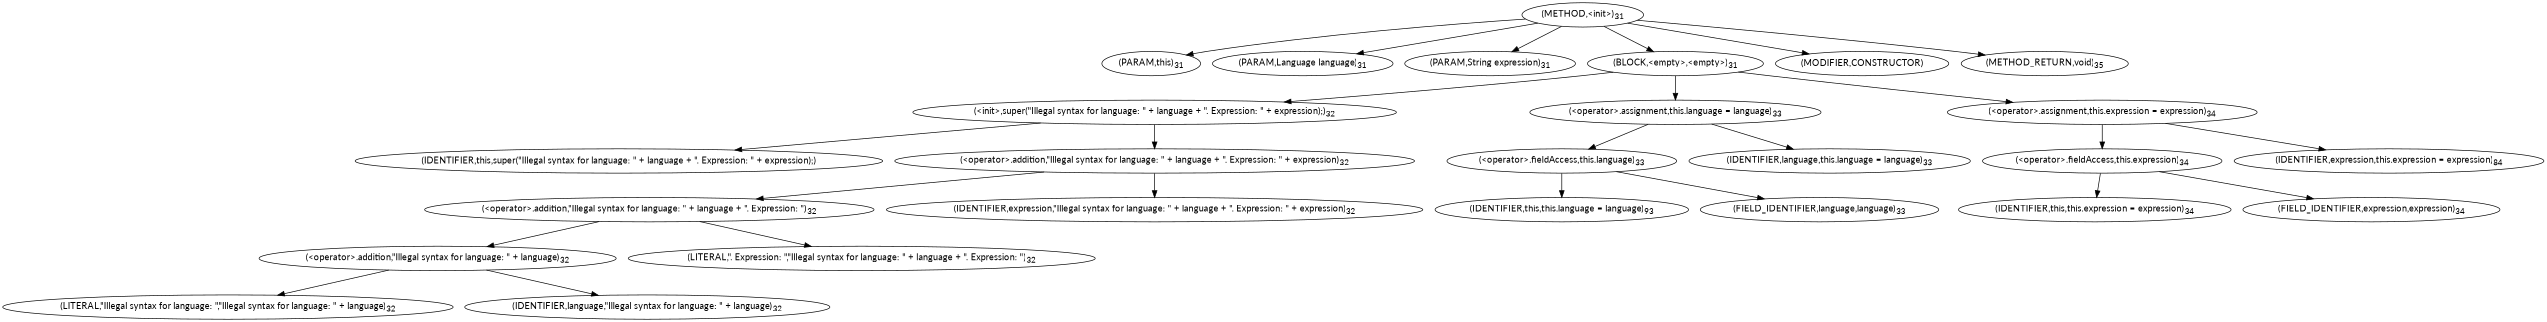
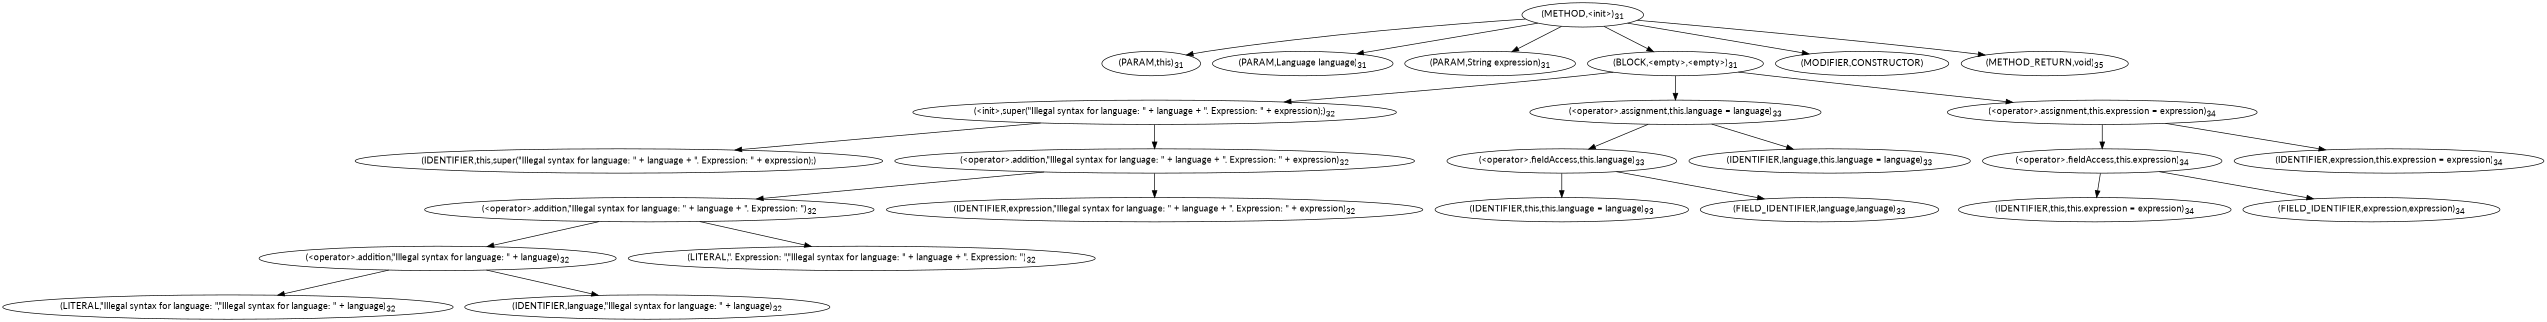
(2498, 160) -> (2498, 160)
